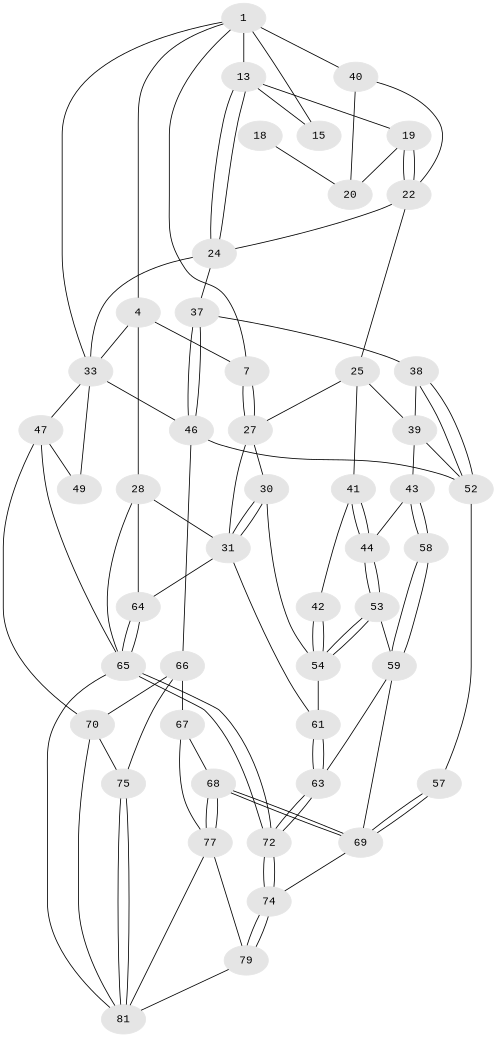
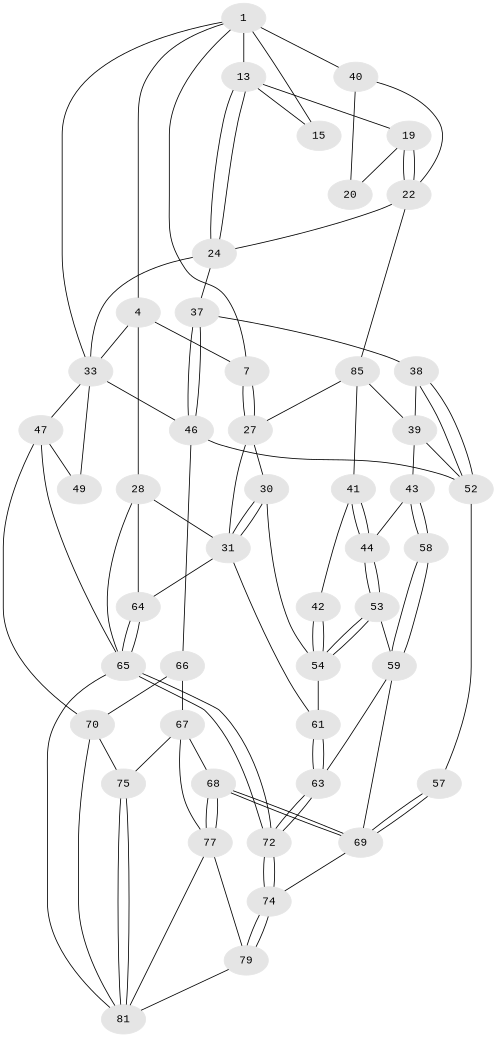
(260, 136) -> none
(357, 371) -> (357, 371)
(147, 722) -> (153, 754)
